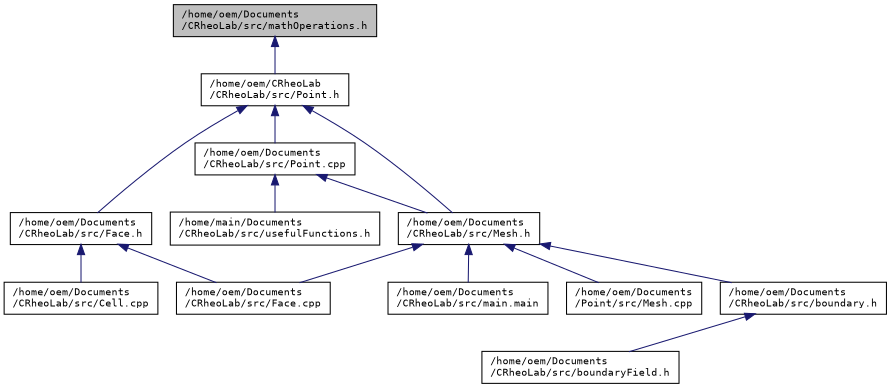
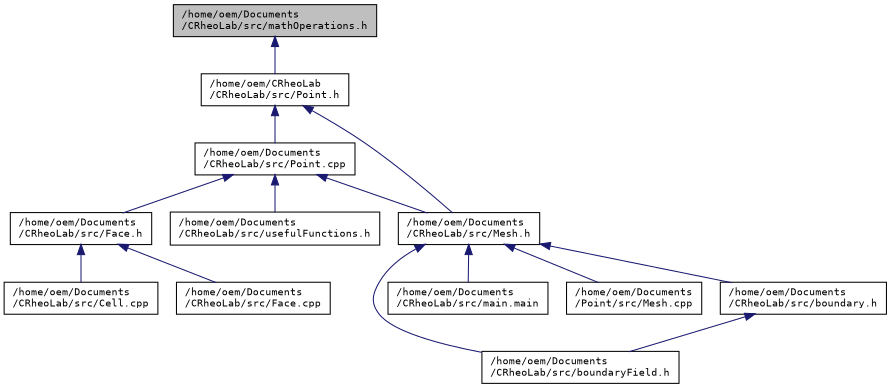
(165, 158) -> (173, 195)
(275, 229) -> (275, 229)
(356, 265) -> (389, 323)
